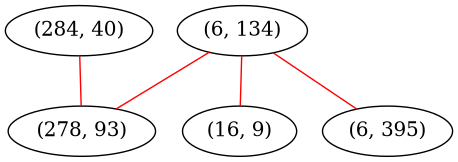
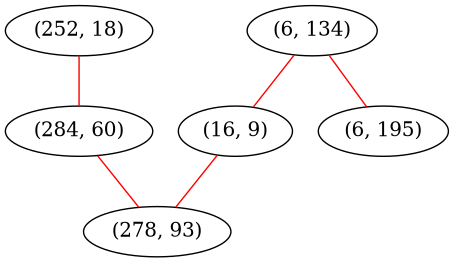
(79, 31) -> (79, 131)
none -> (79, 31)
(163, 81) -> (197, 181)
(388, 131) -> (383, 131)
